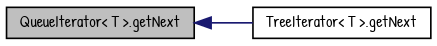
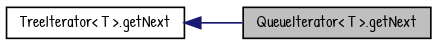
(232, 23) -> (222, 23)
